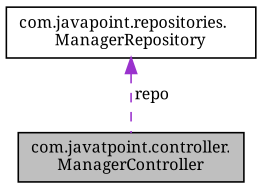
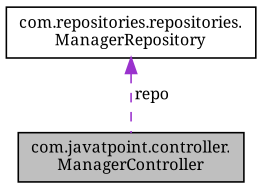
(131, 33) -> (131, 33)
